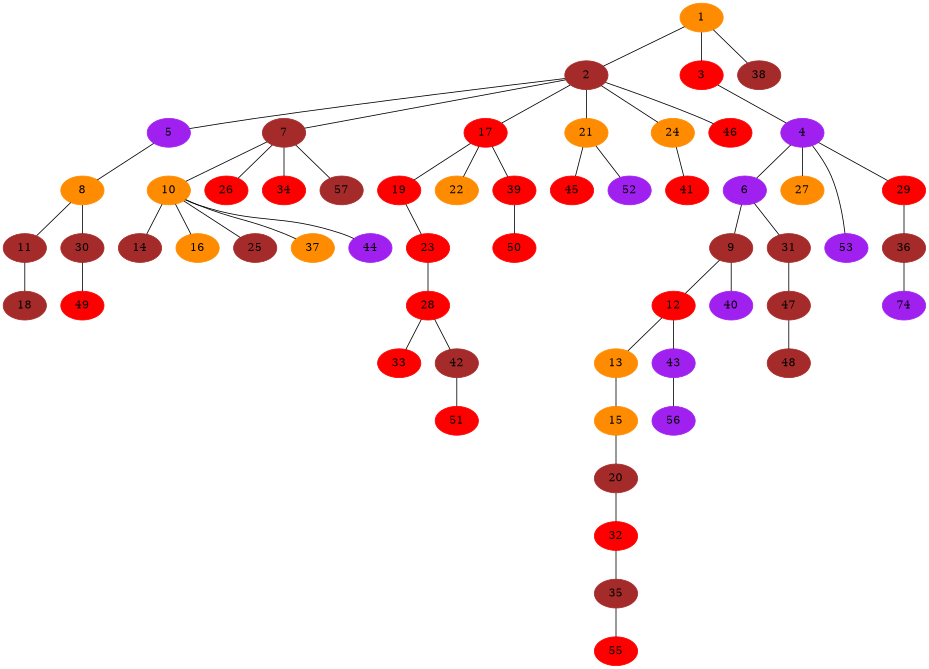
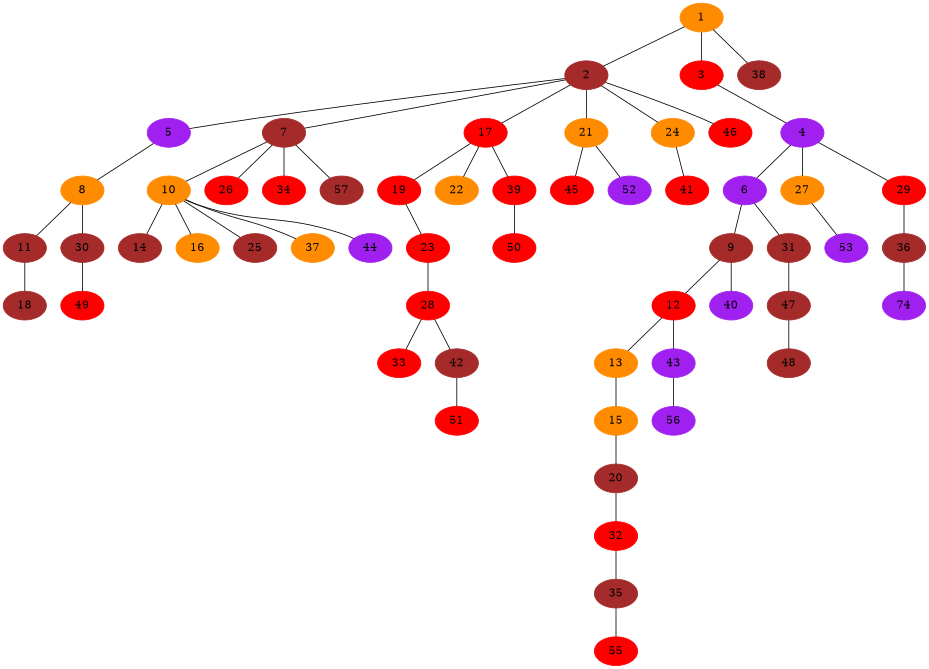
(835, 187) -> (824, 219)
